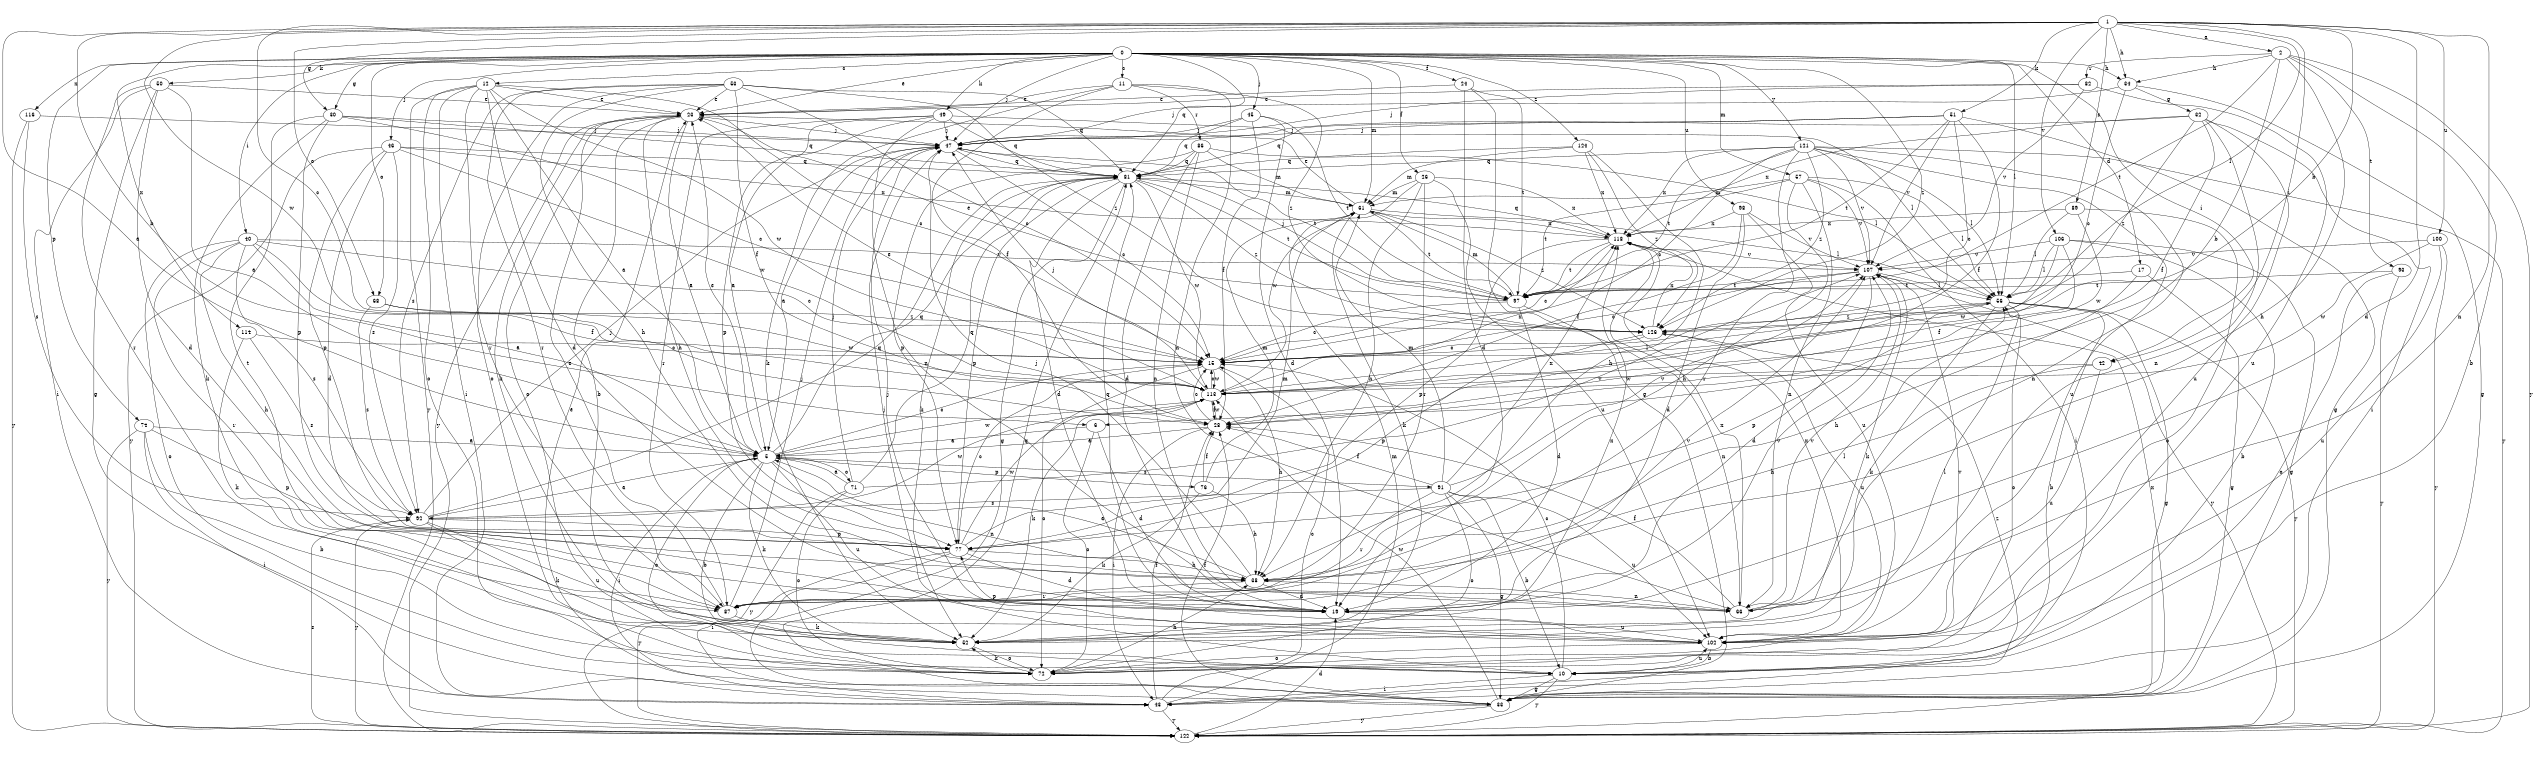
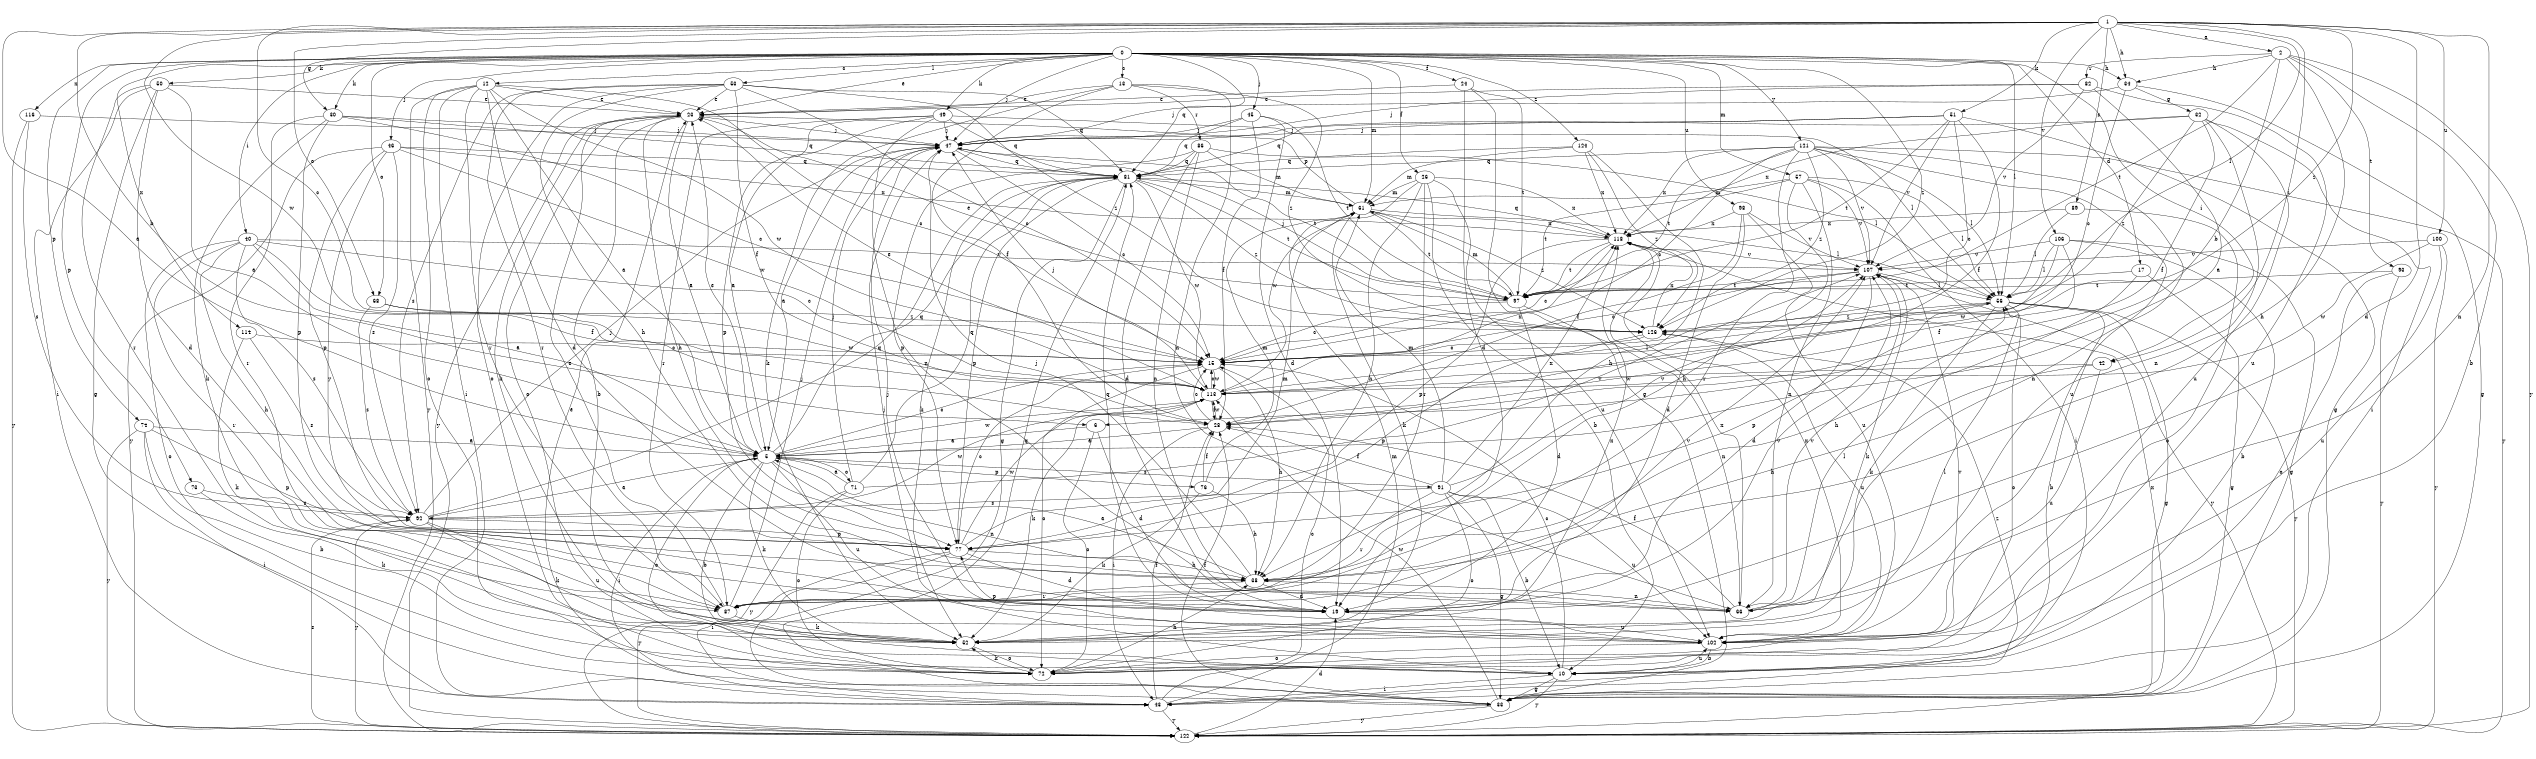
none -> (929, 66)
(354, 84) -> (354, 84)
(1122, 84) -> (1122, 84)
(1306, 162) -> (1306, 162)
(2314, 177) -> (2314, 177)
(1733, 362) -> none
(248, 364) -> (248, 364)
(330, 379) -> (330, 379)
none -> (1584, 418)
none -> (1625, 429)
(1076, 457) -> none
none -> (195, 488)
